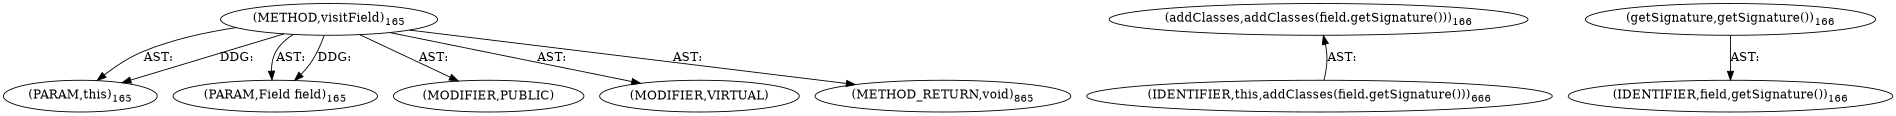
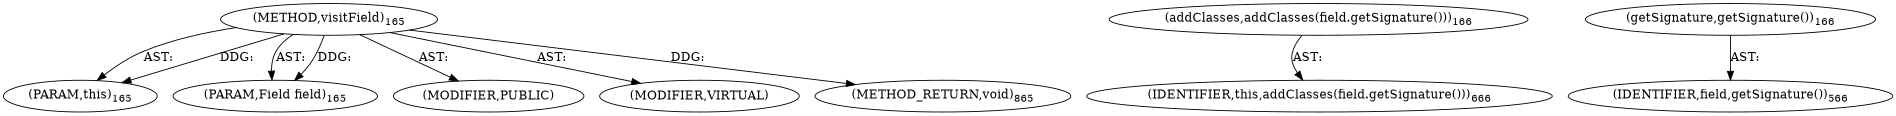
(690, 58) -> (690, 58)
(1327, 62) -> (1292, 54)
(1838, 95) -> (1838, 95)
